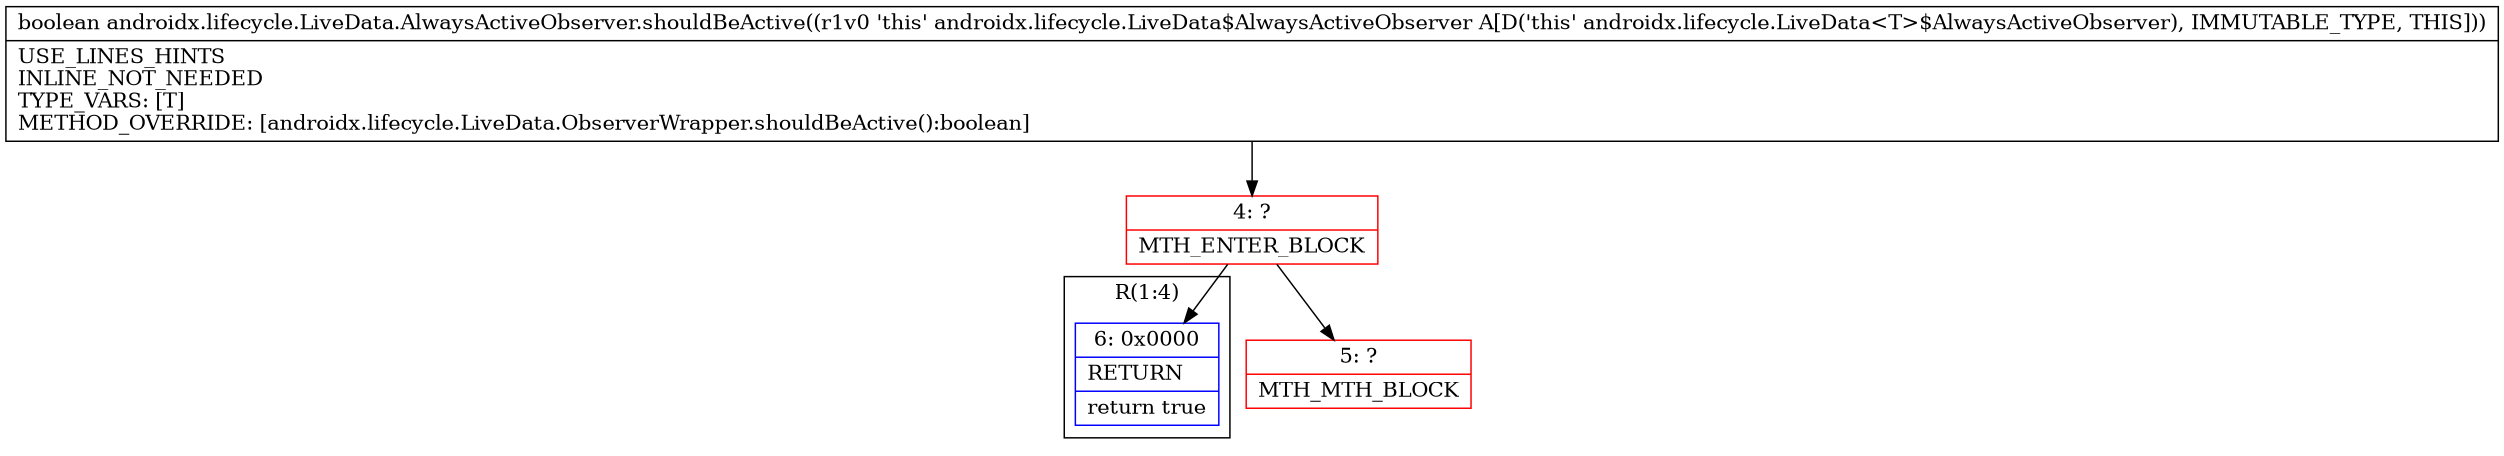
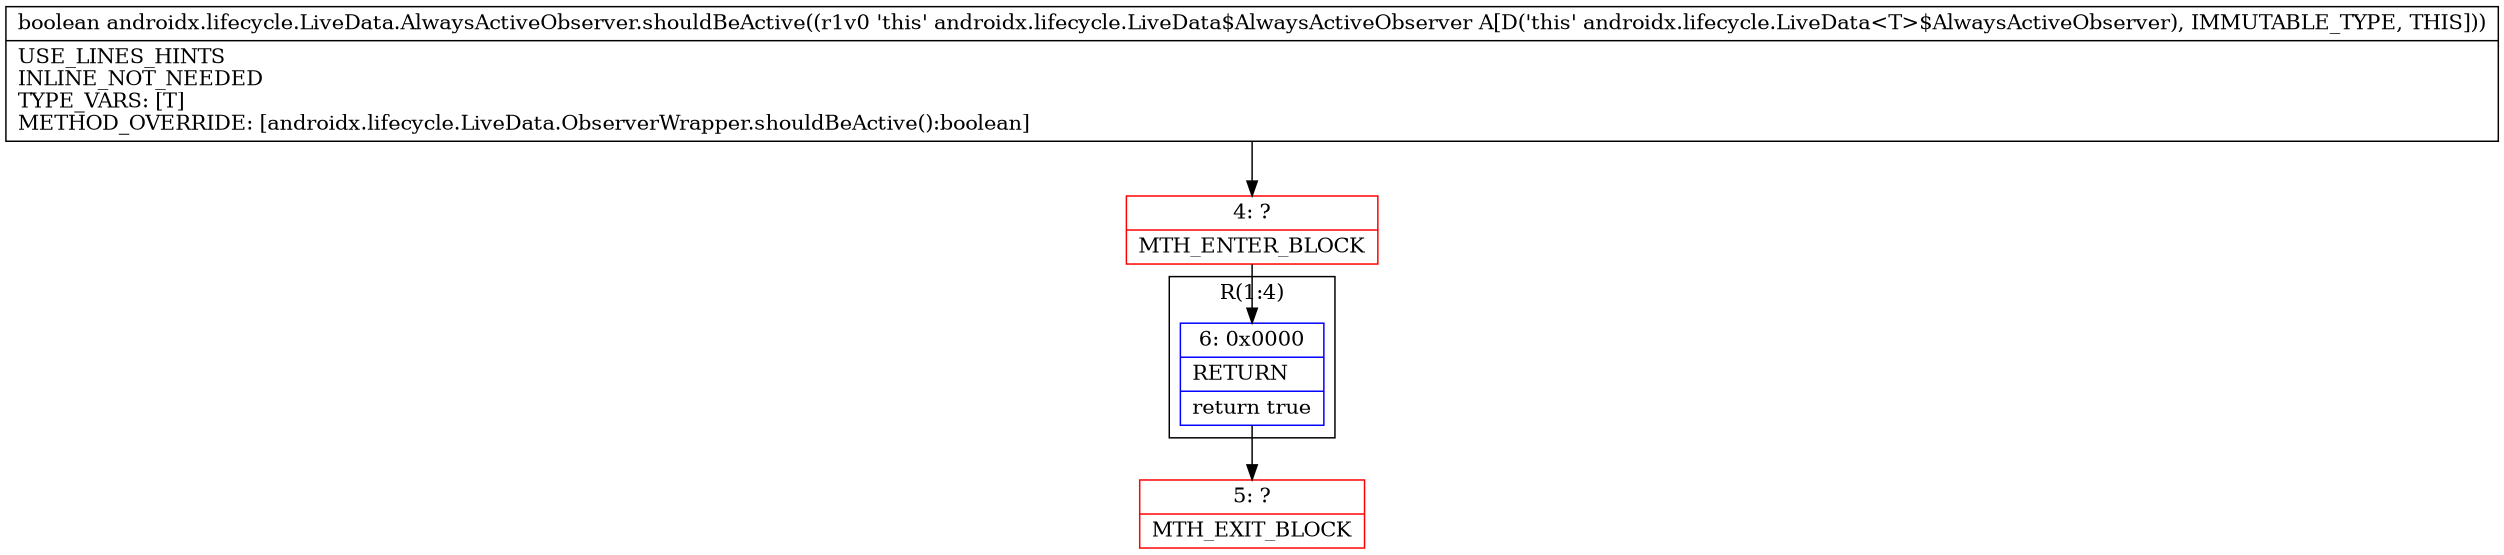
(1301, 296) -> (1252, 447)
(1359, 390) -> (1252, 530)
